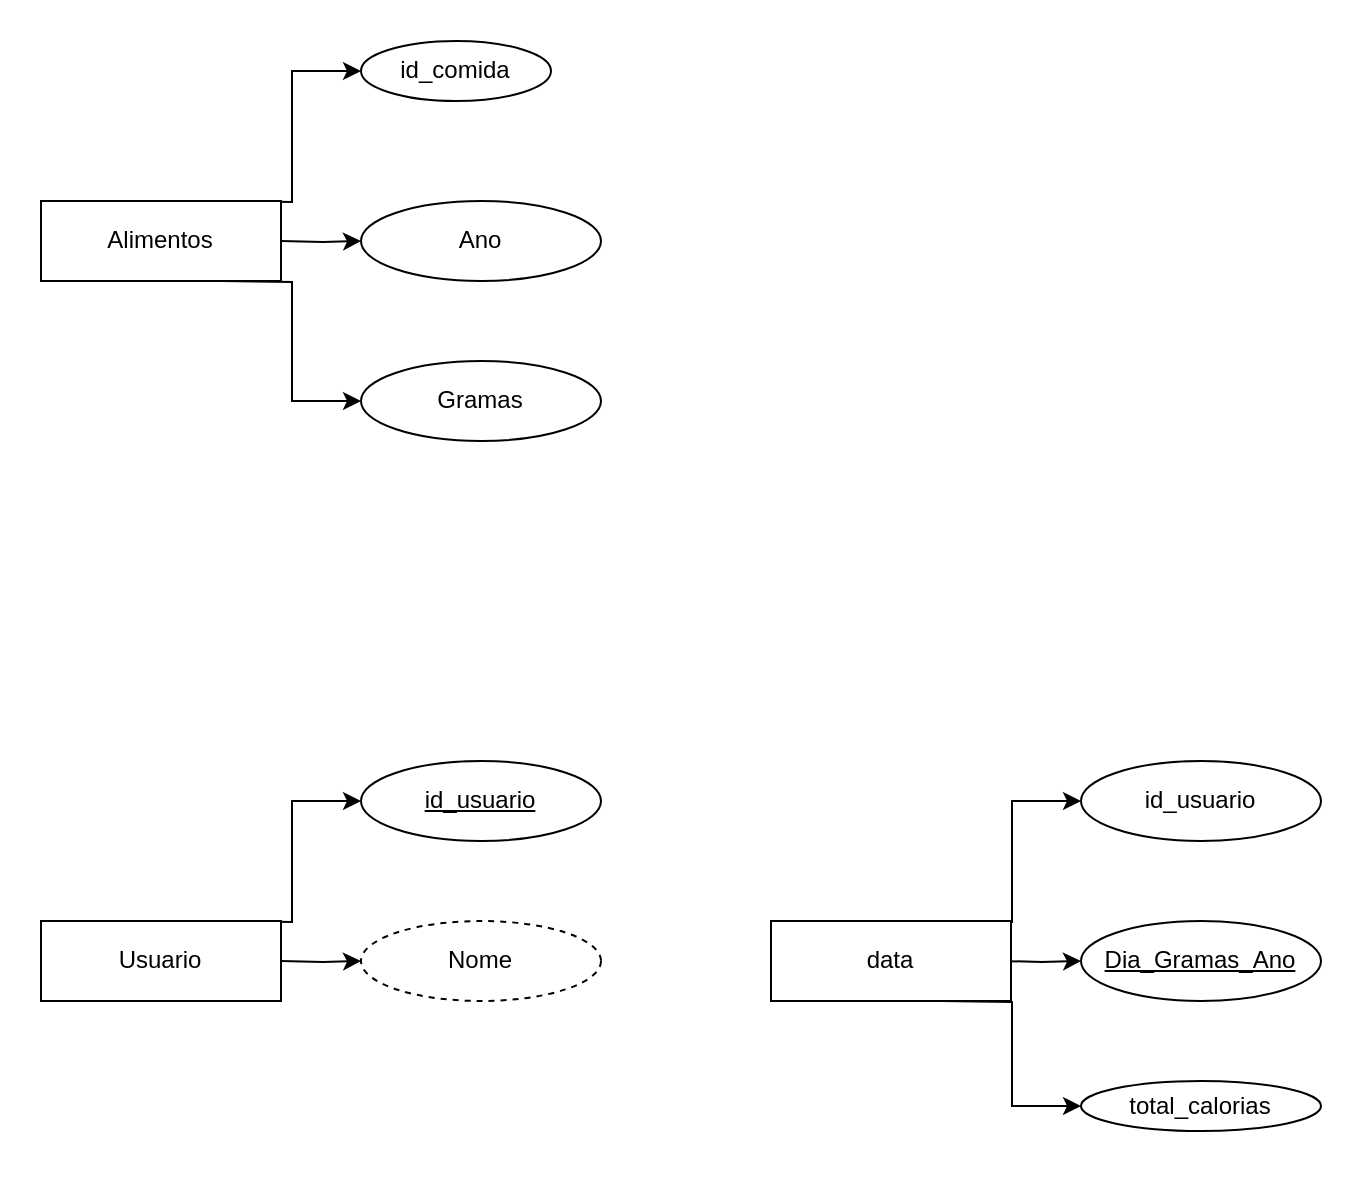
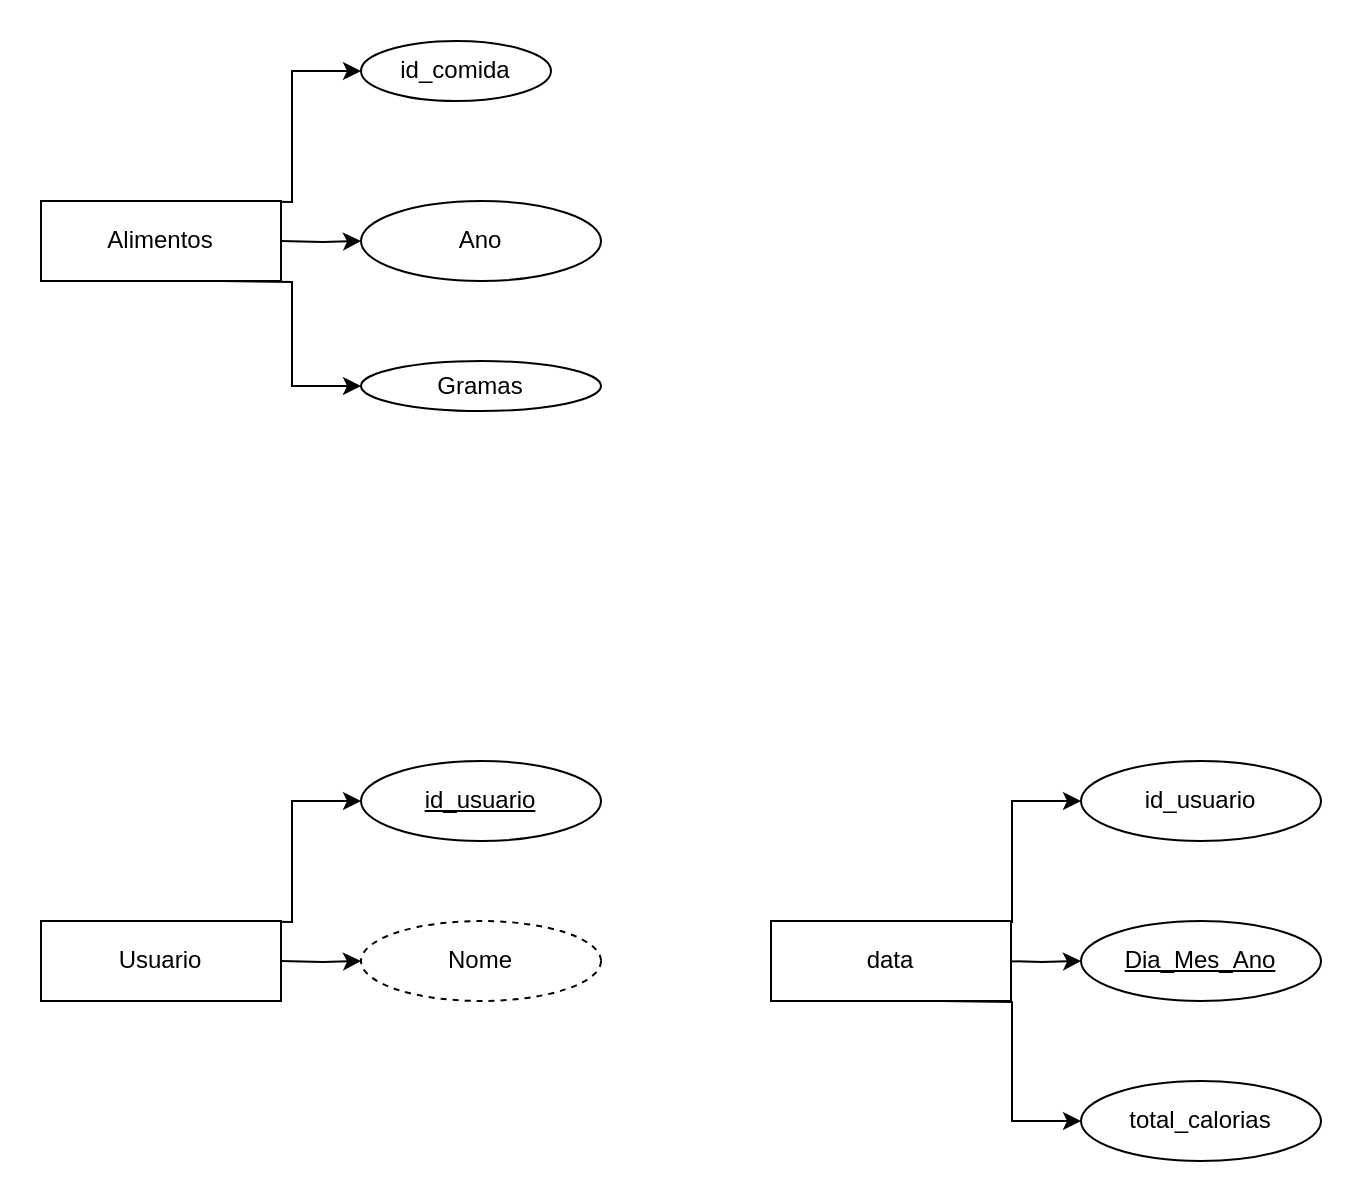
(481, 401) -> (481, 386)
(1201, 961) -> (1201, 961)
(1201, 1106) -> (1201, 1121)
